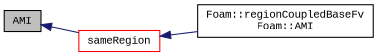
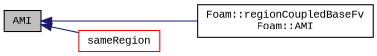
(184, 33) -> (125, 21)
